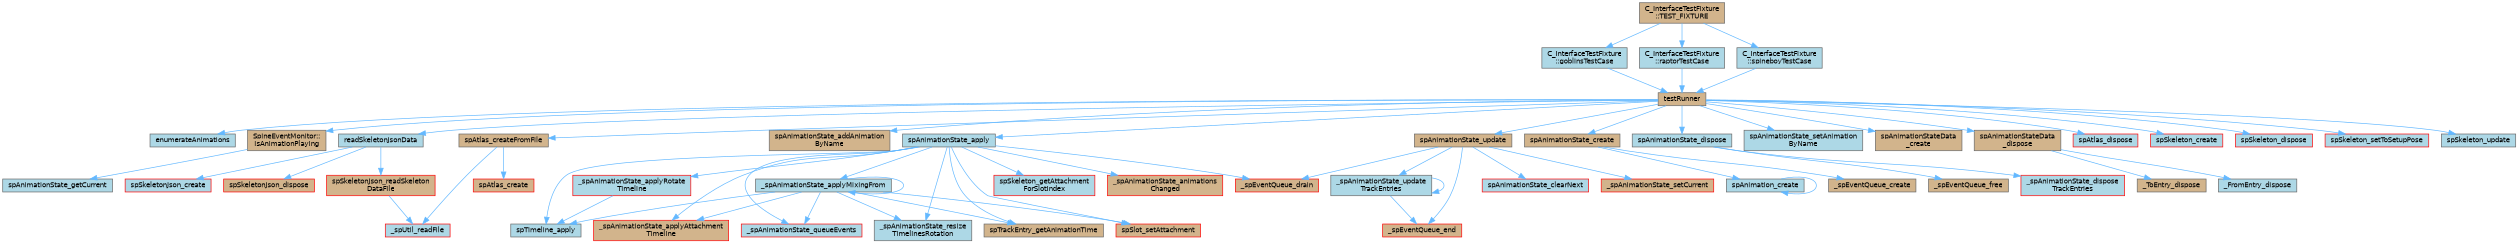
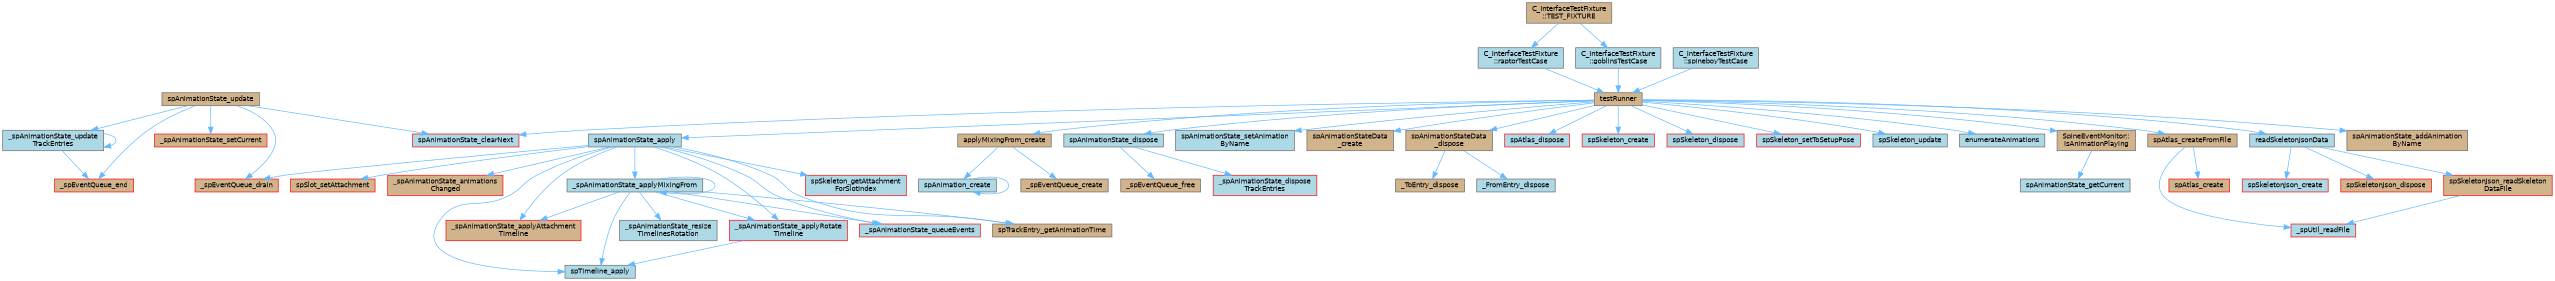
(1728, 34) -> none
(1580, 119) -> (1060, 111)
(1572, 140) -> (1005, 140)
(938, 180) -> none
(1003, 206) -> (702, 205)
